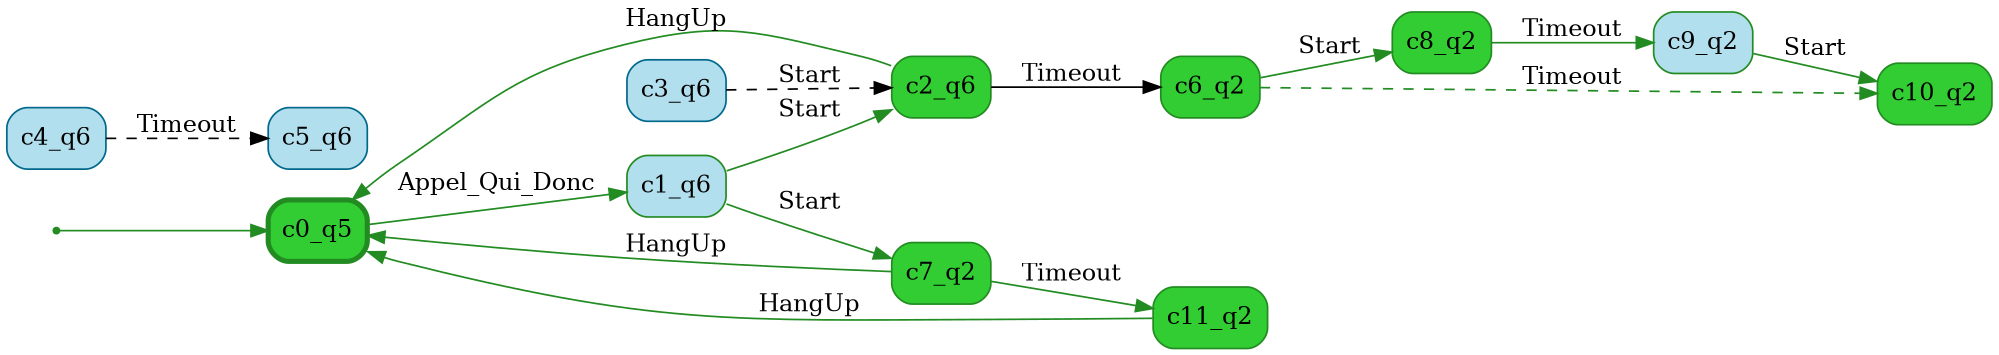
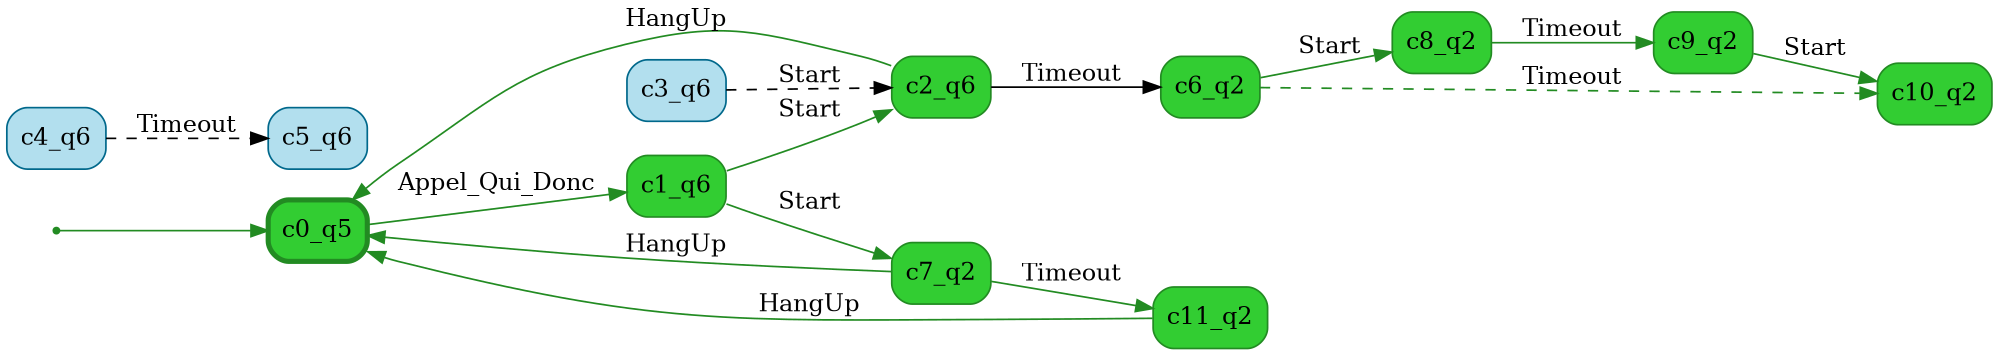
(1703, 43) -> (1703, 43)
(676, 186) -> (676, 186)
